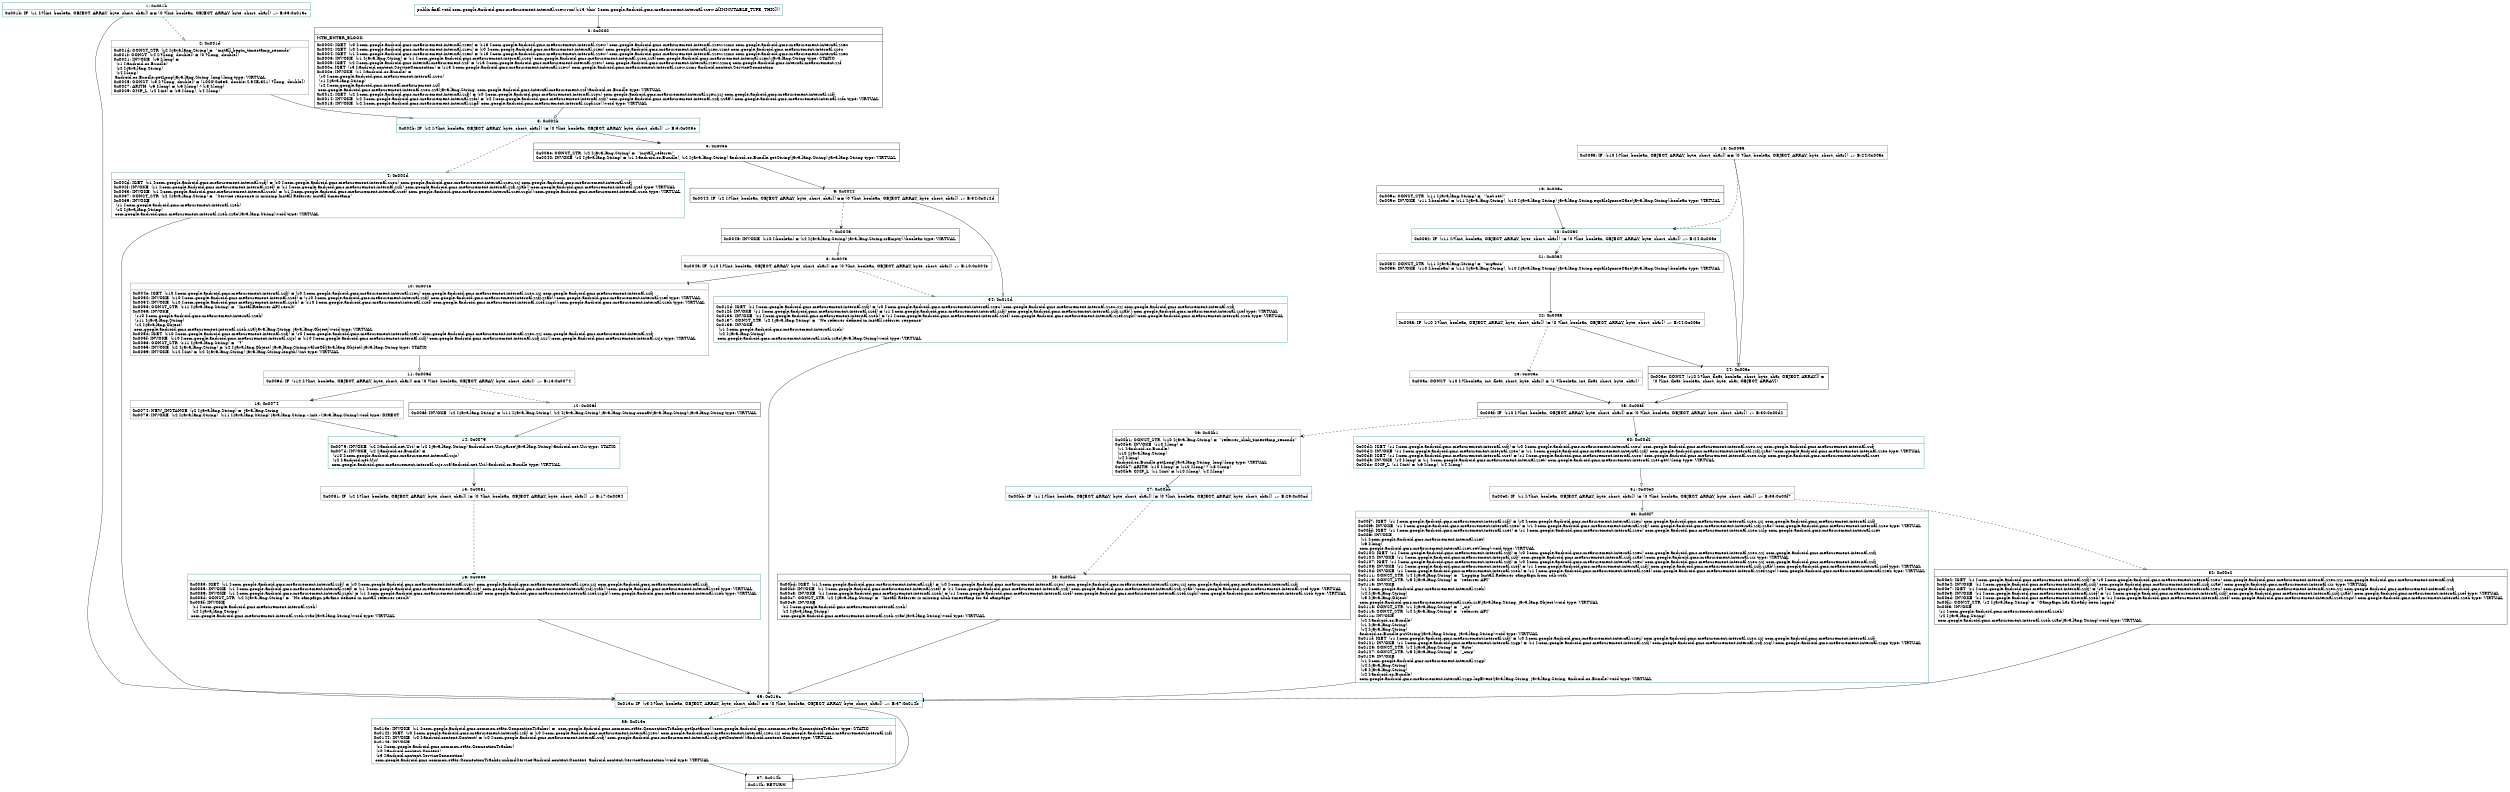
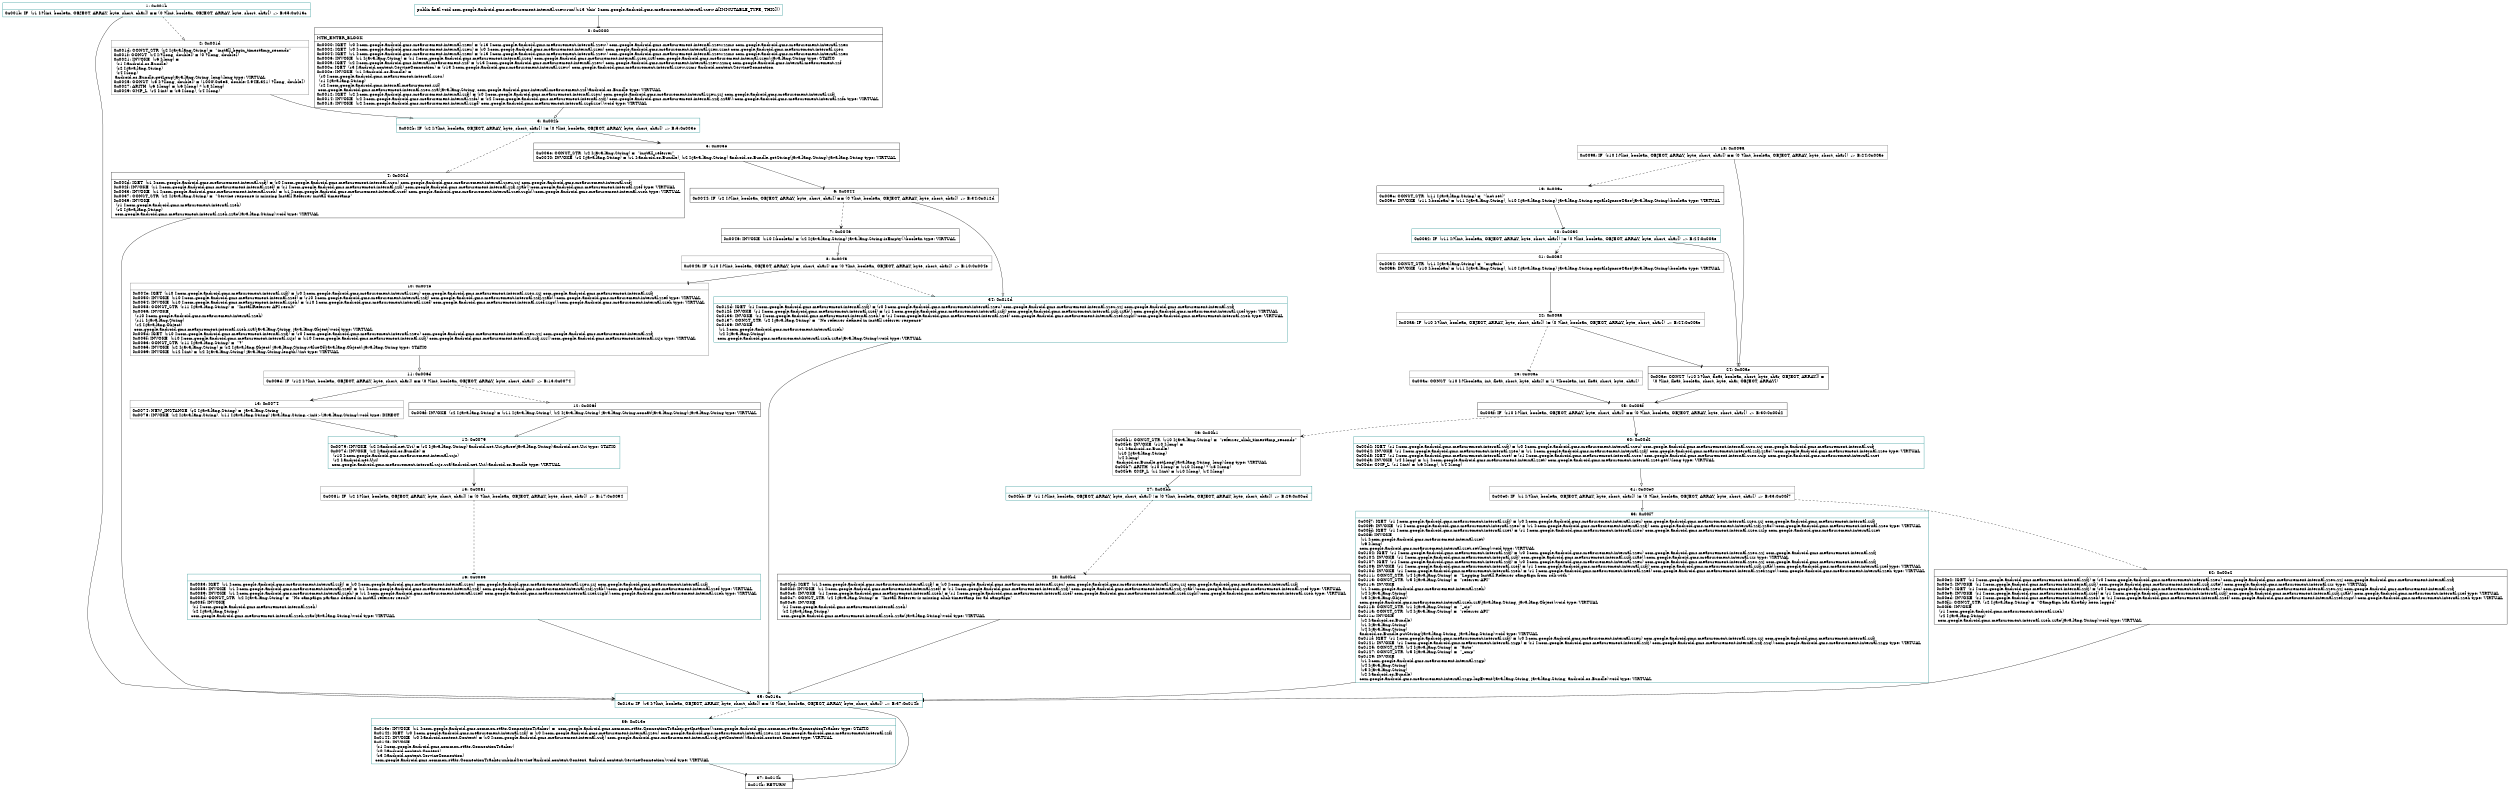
(398, 195) -> (398, 195)
(1730, 214) -> (1648, 172)
